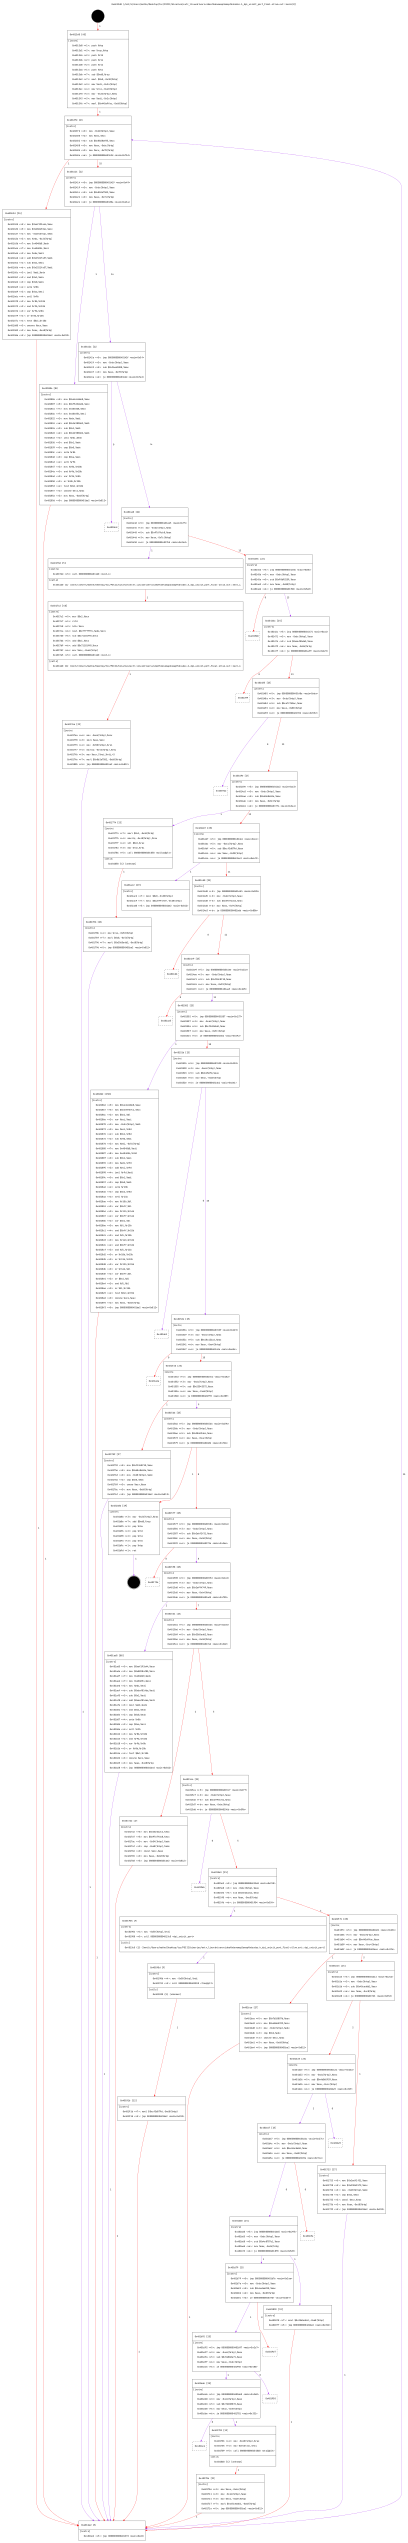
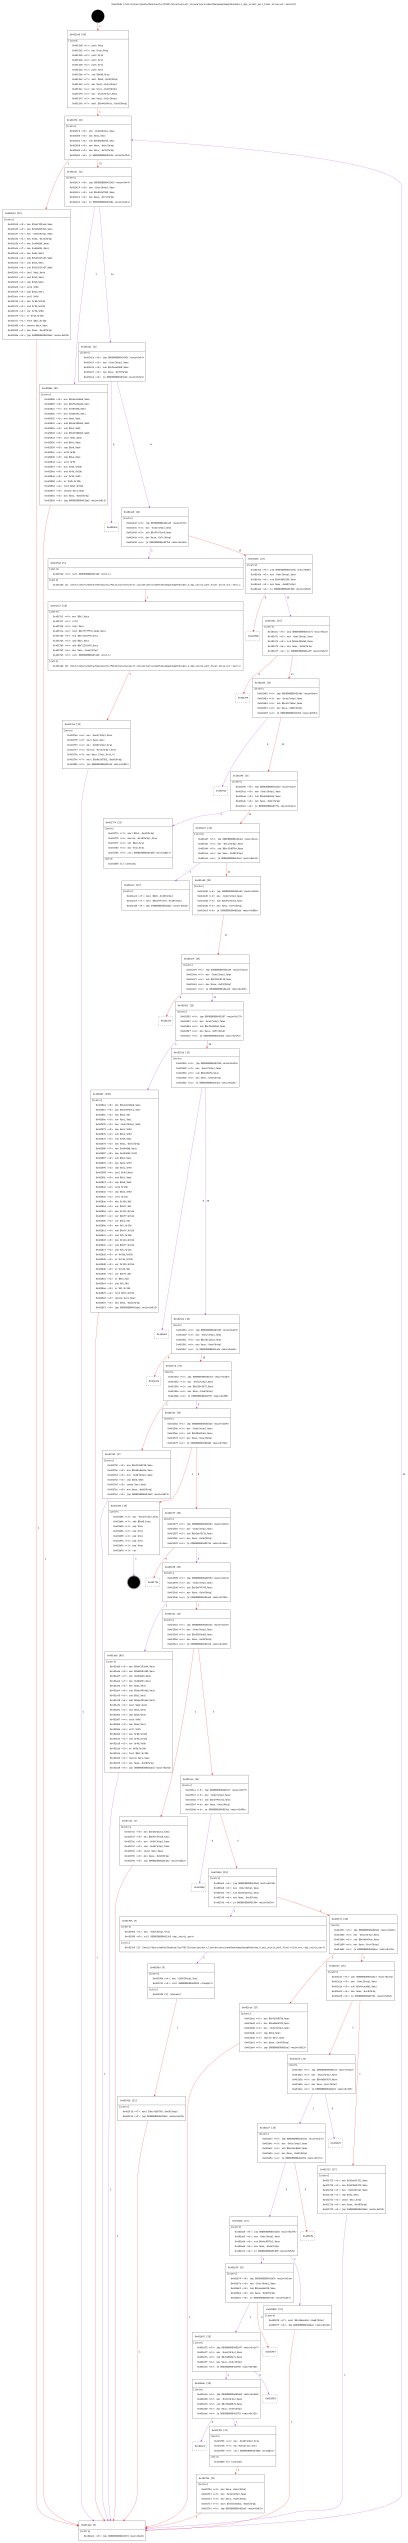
(117, 935) -> none
(172, 974) -> none
